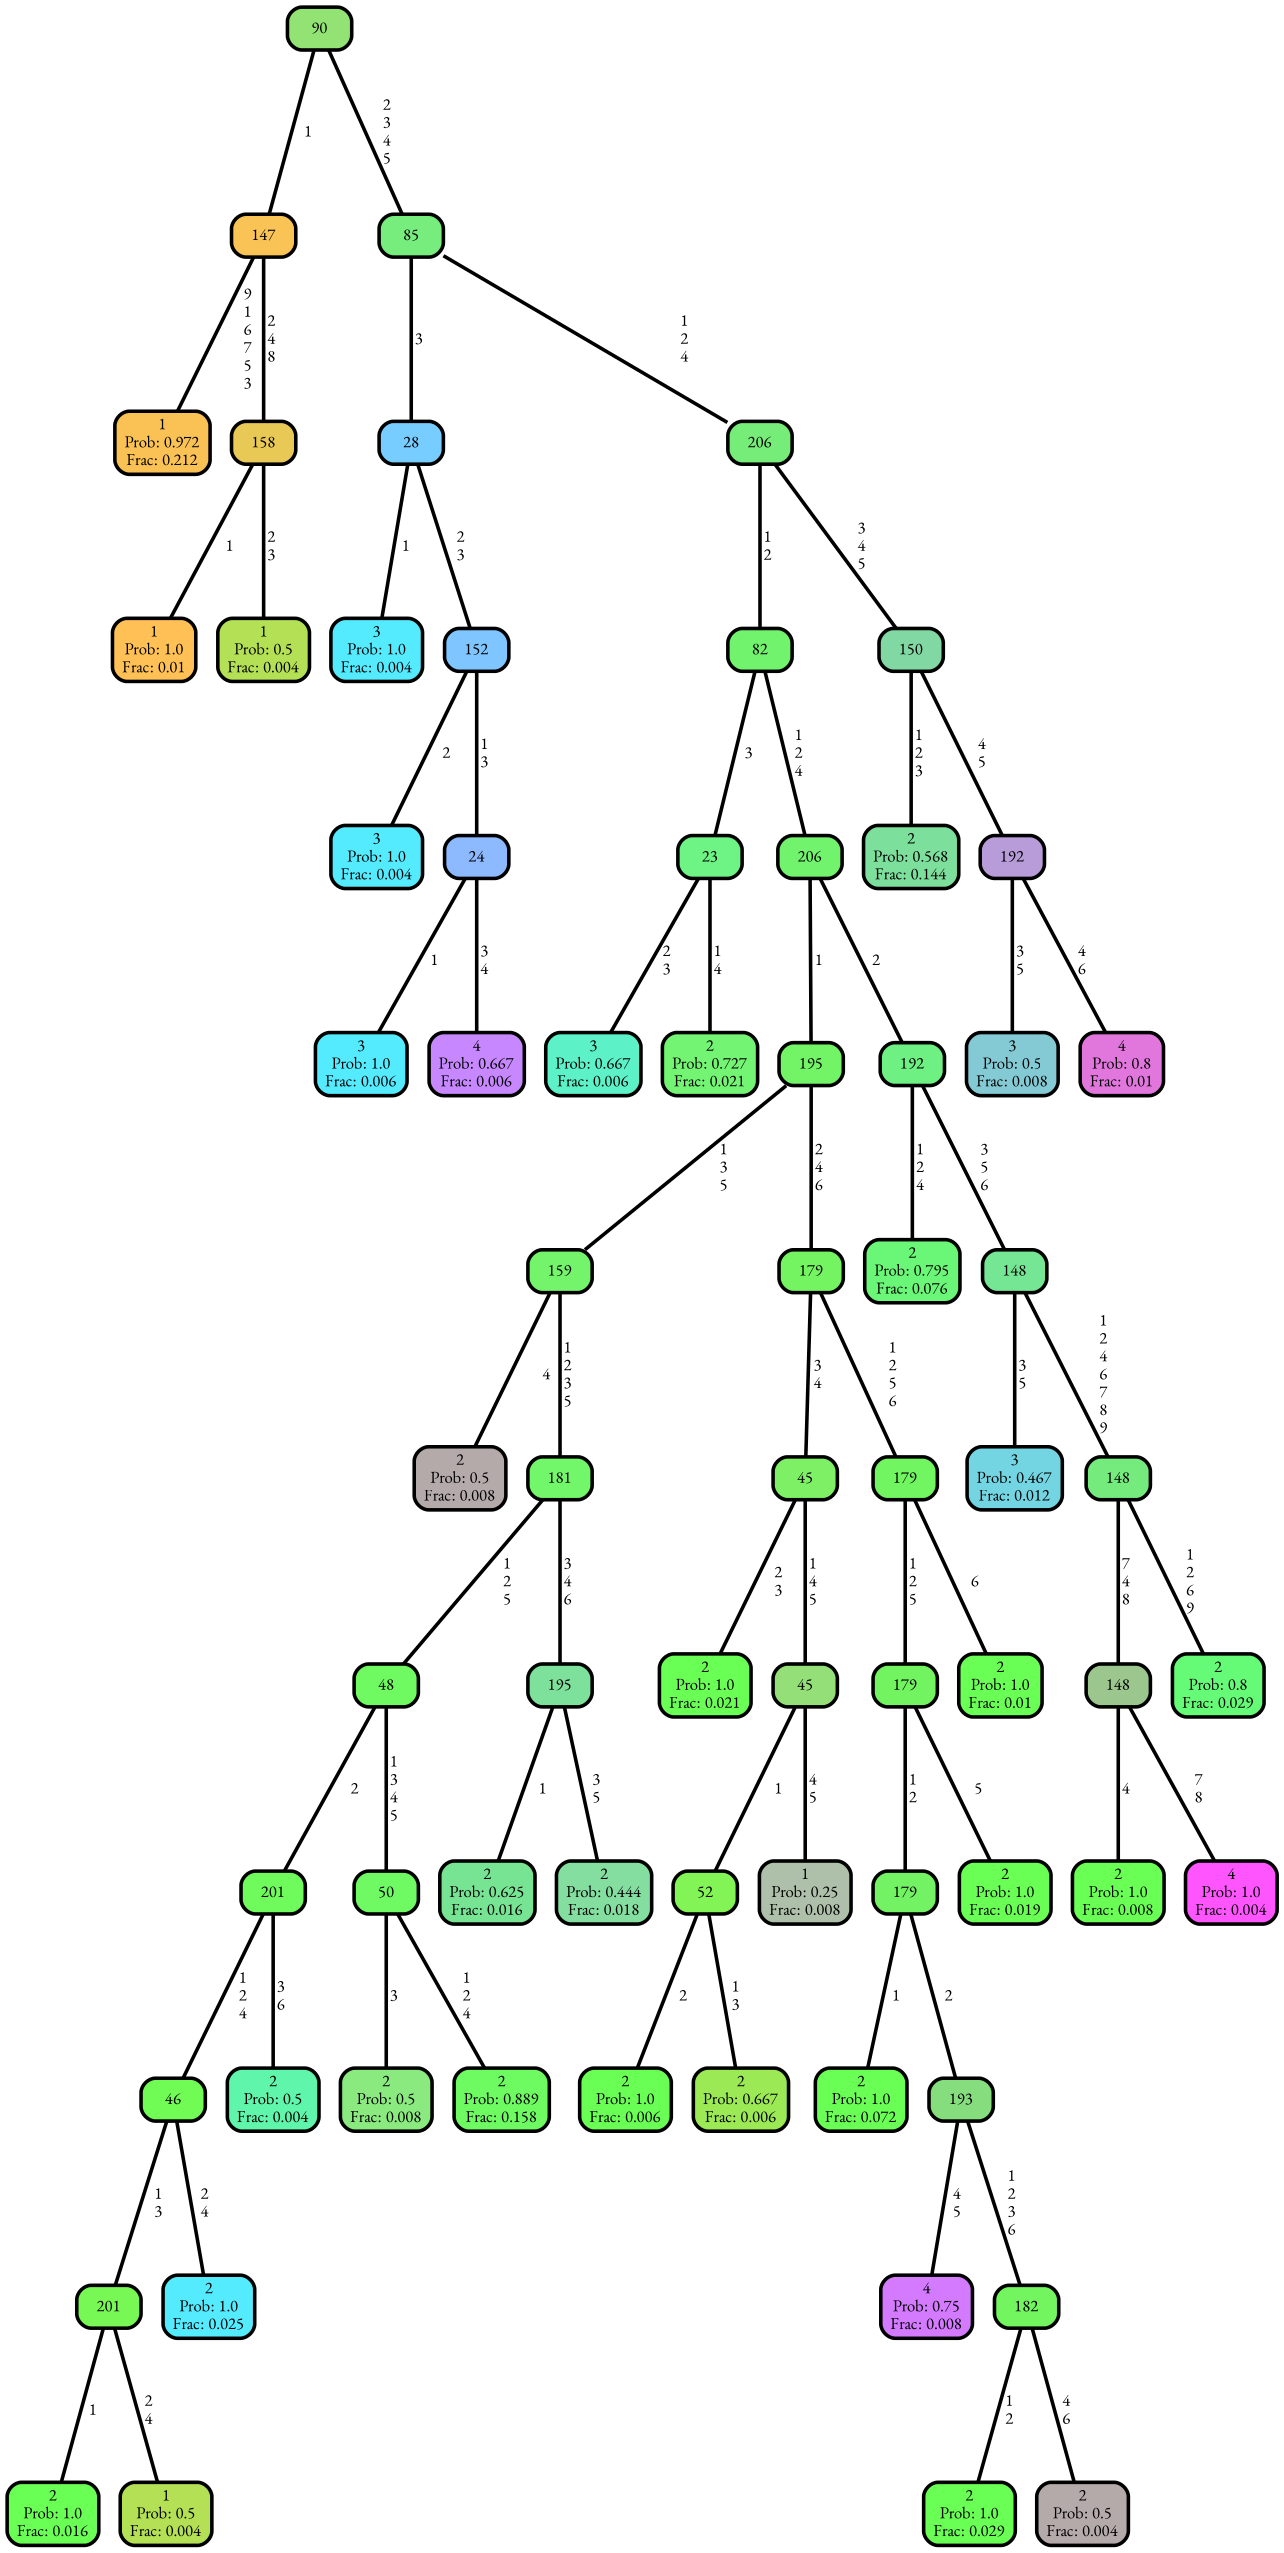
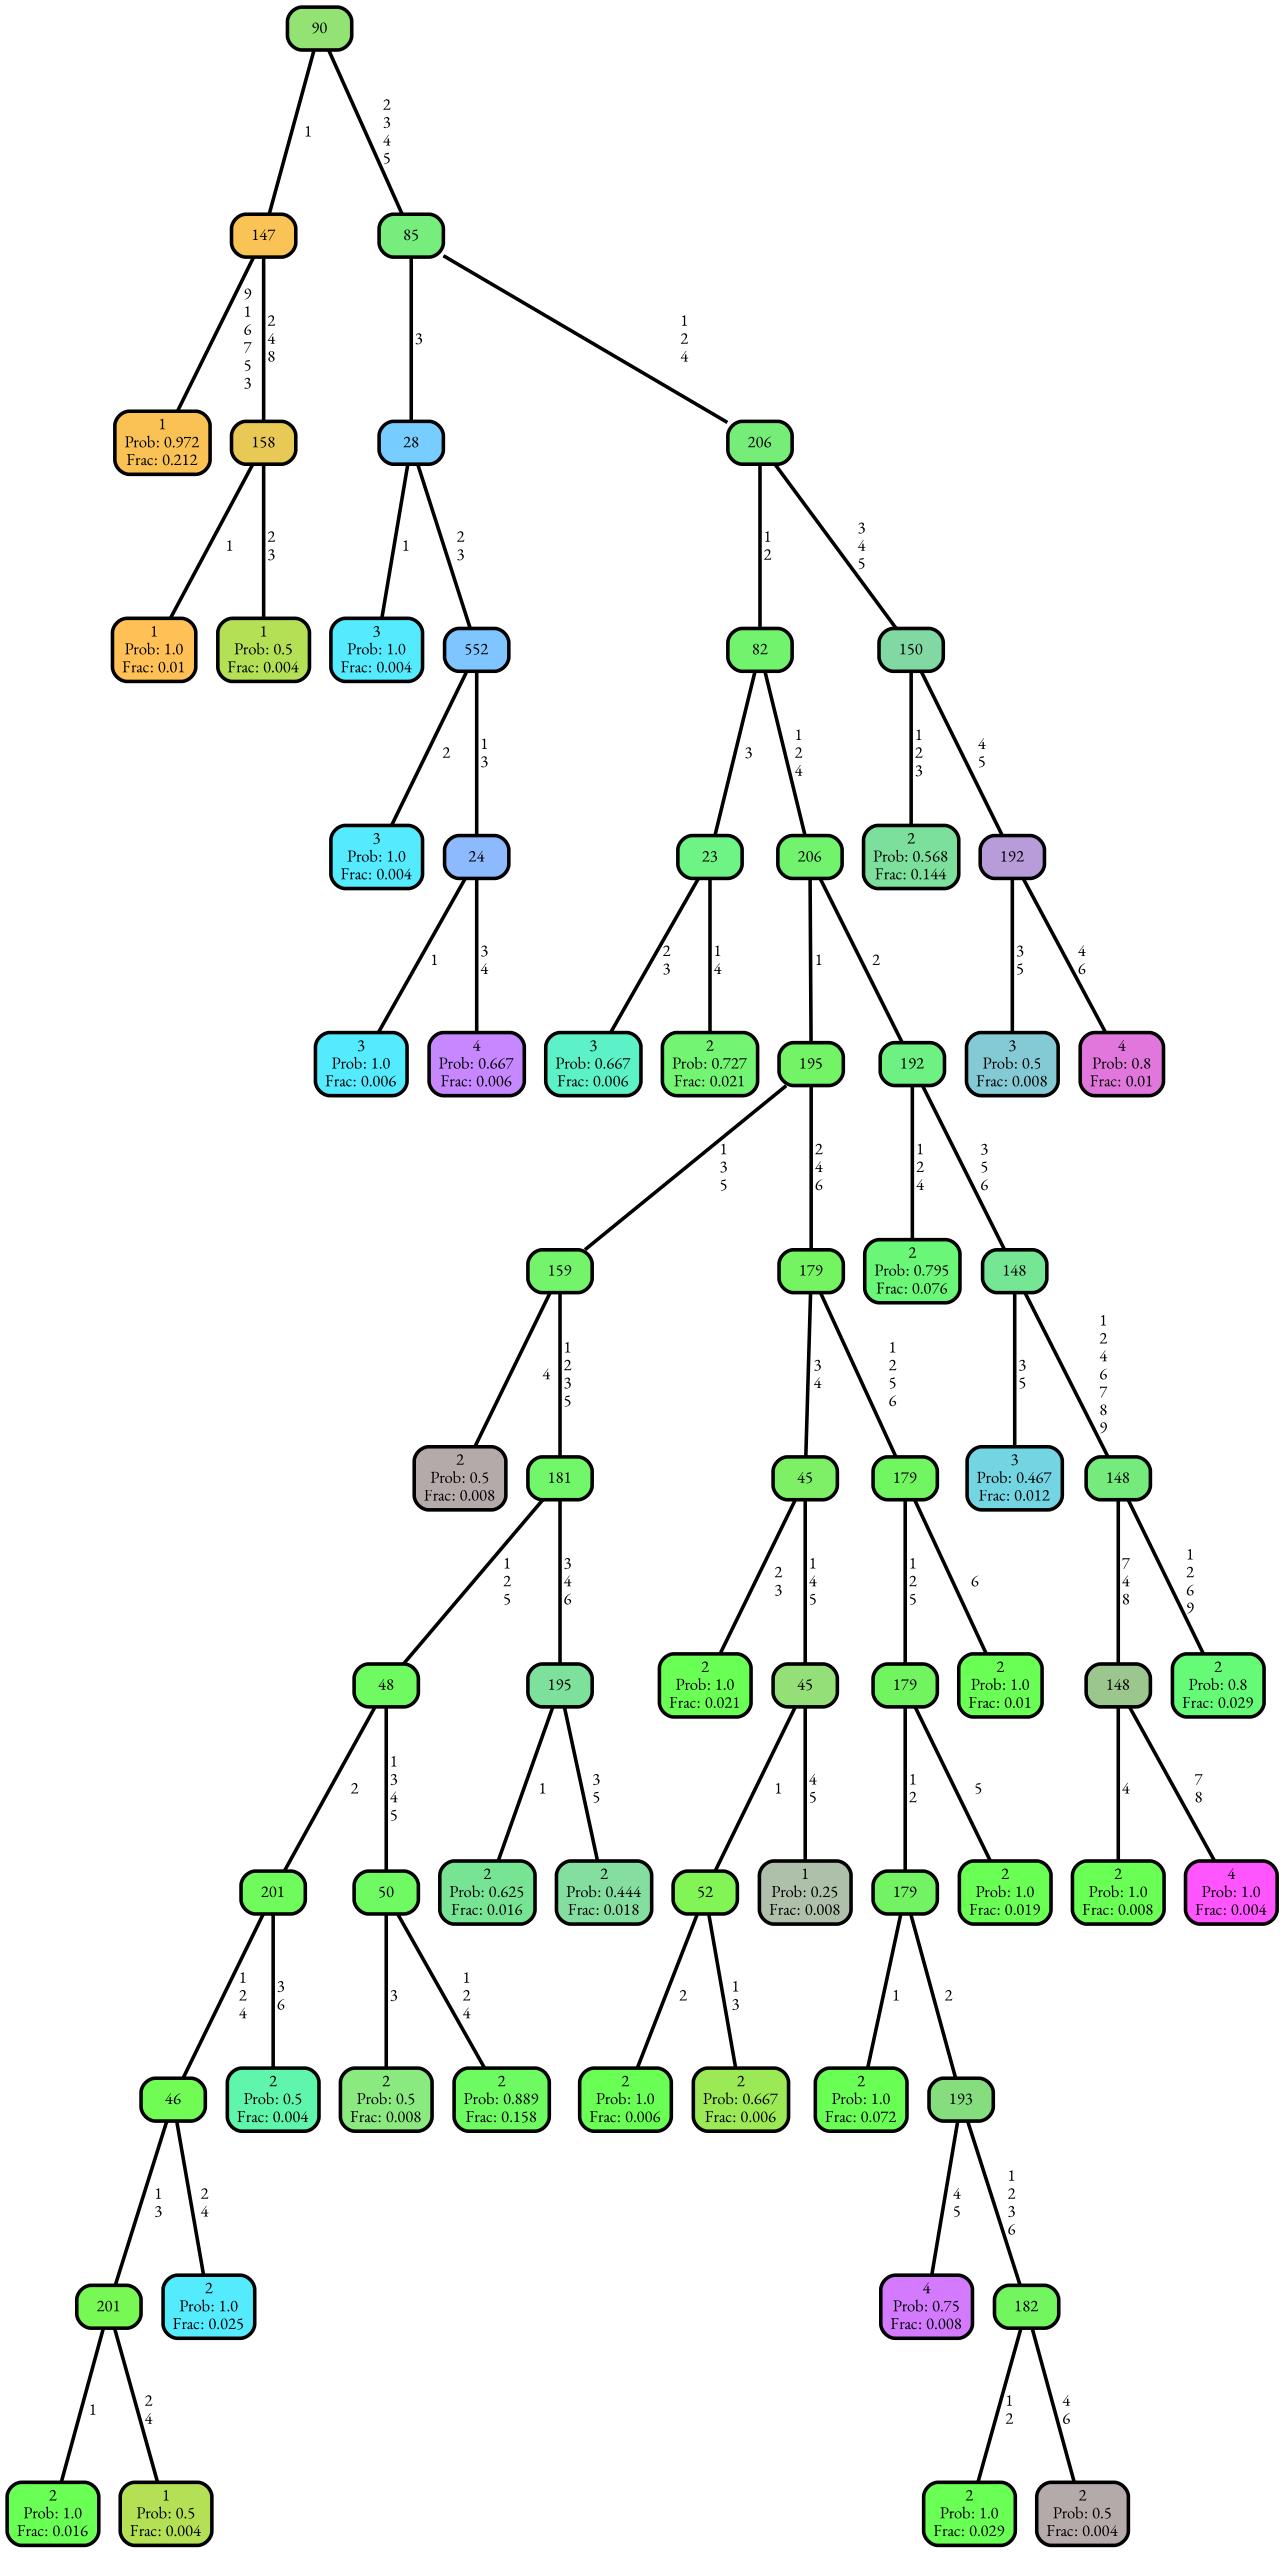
(477, 650) -> (477, 650)
